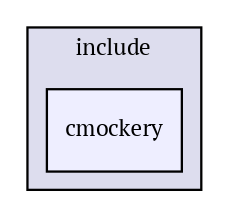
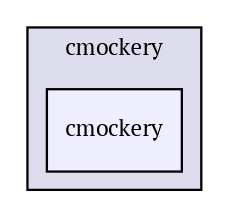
(114, 49) -> (114, 49)
